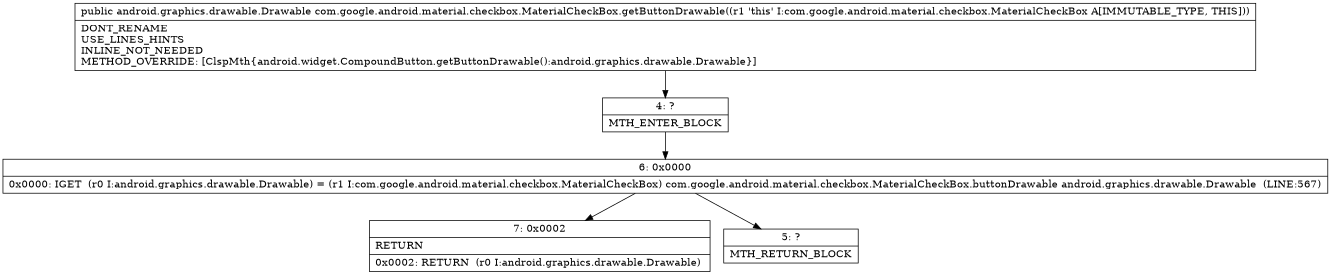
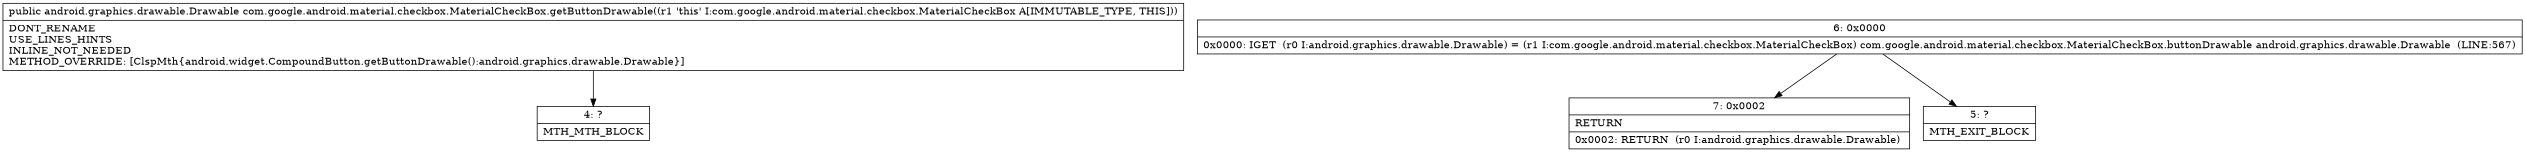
(665, 123) -> (593, 132)
(665, 142) -> none
(791, 254) -> (1979, 132)
